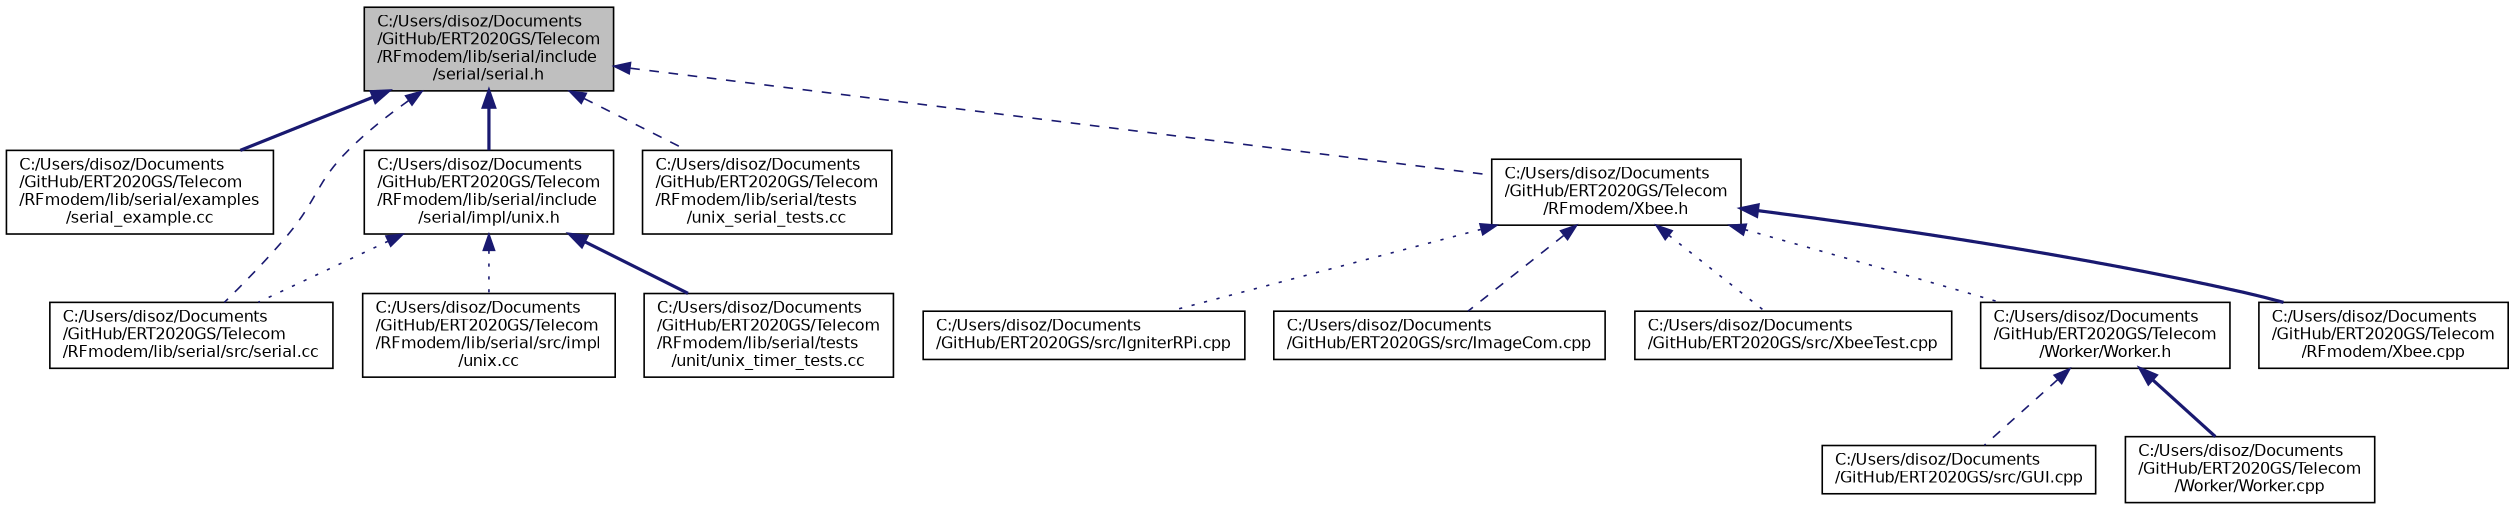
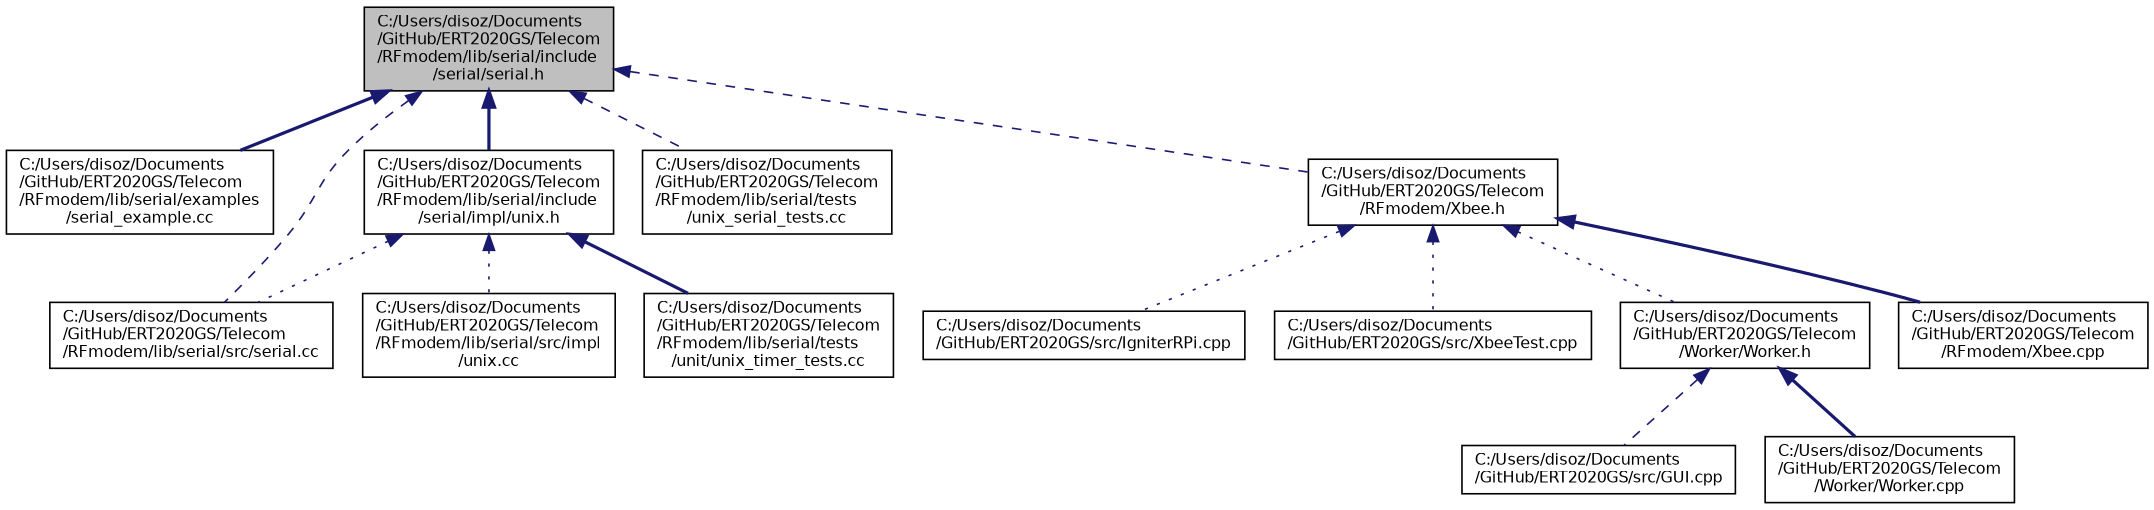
(1439, 335) -> none
